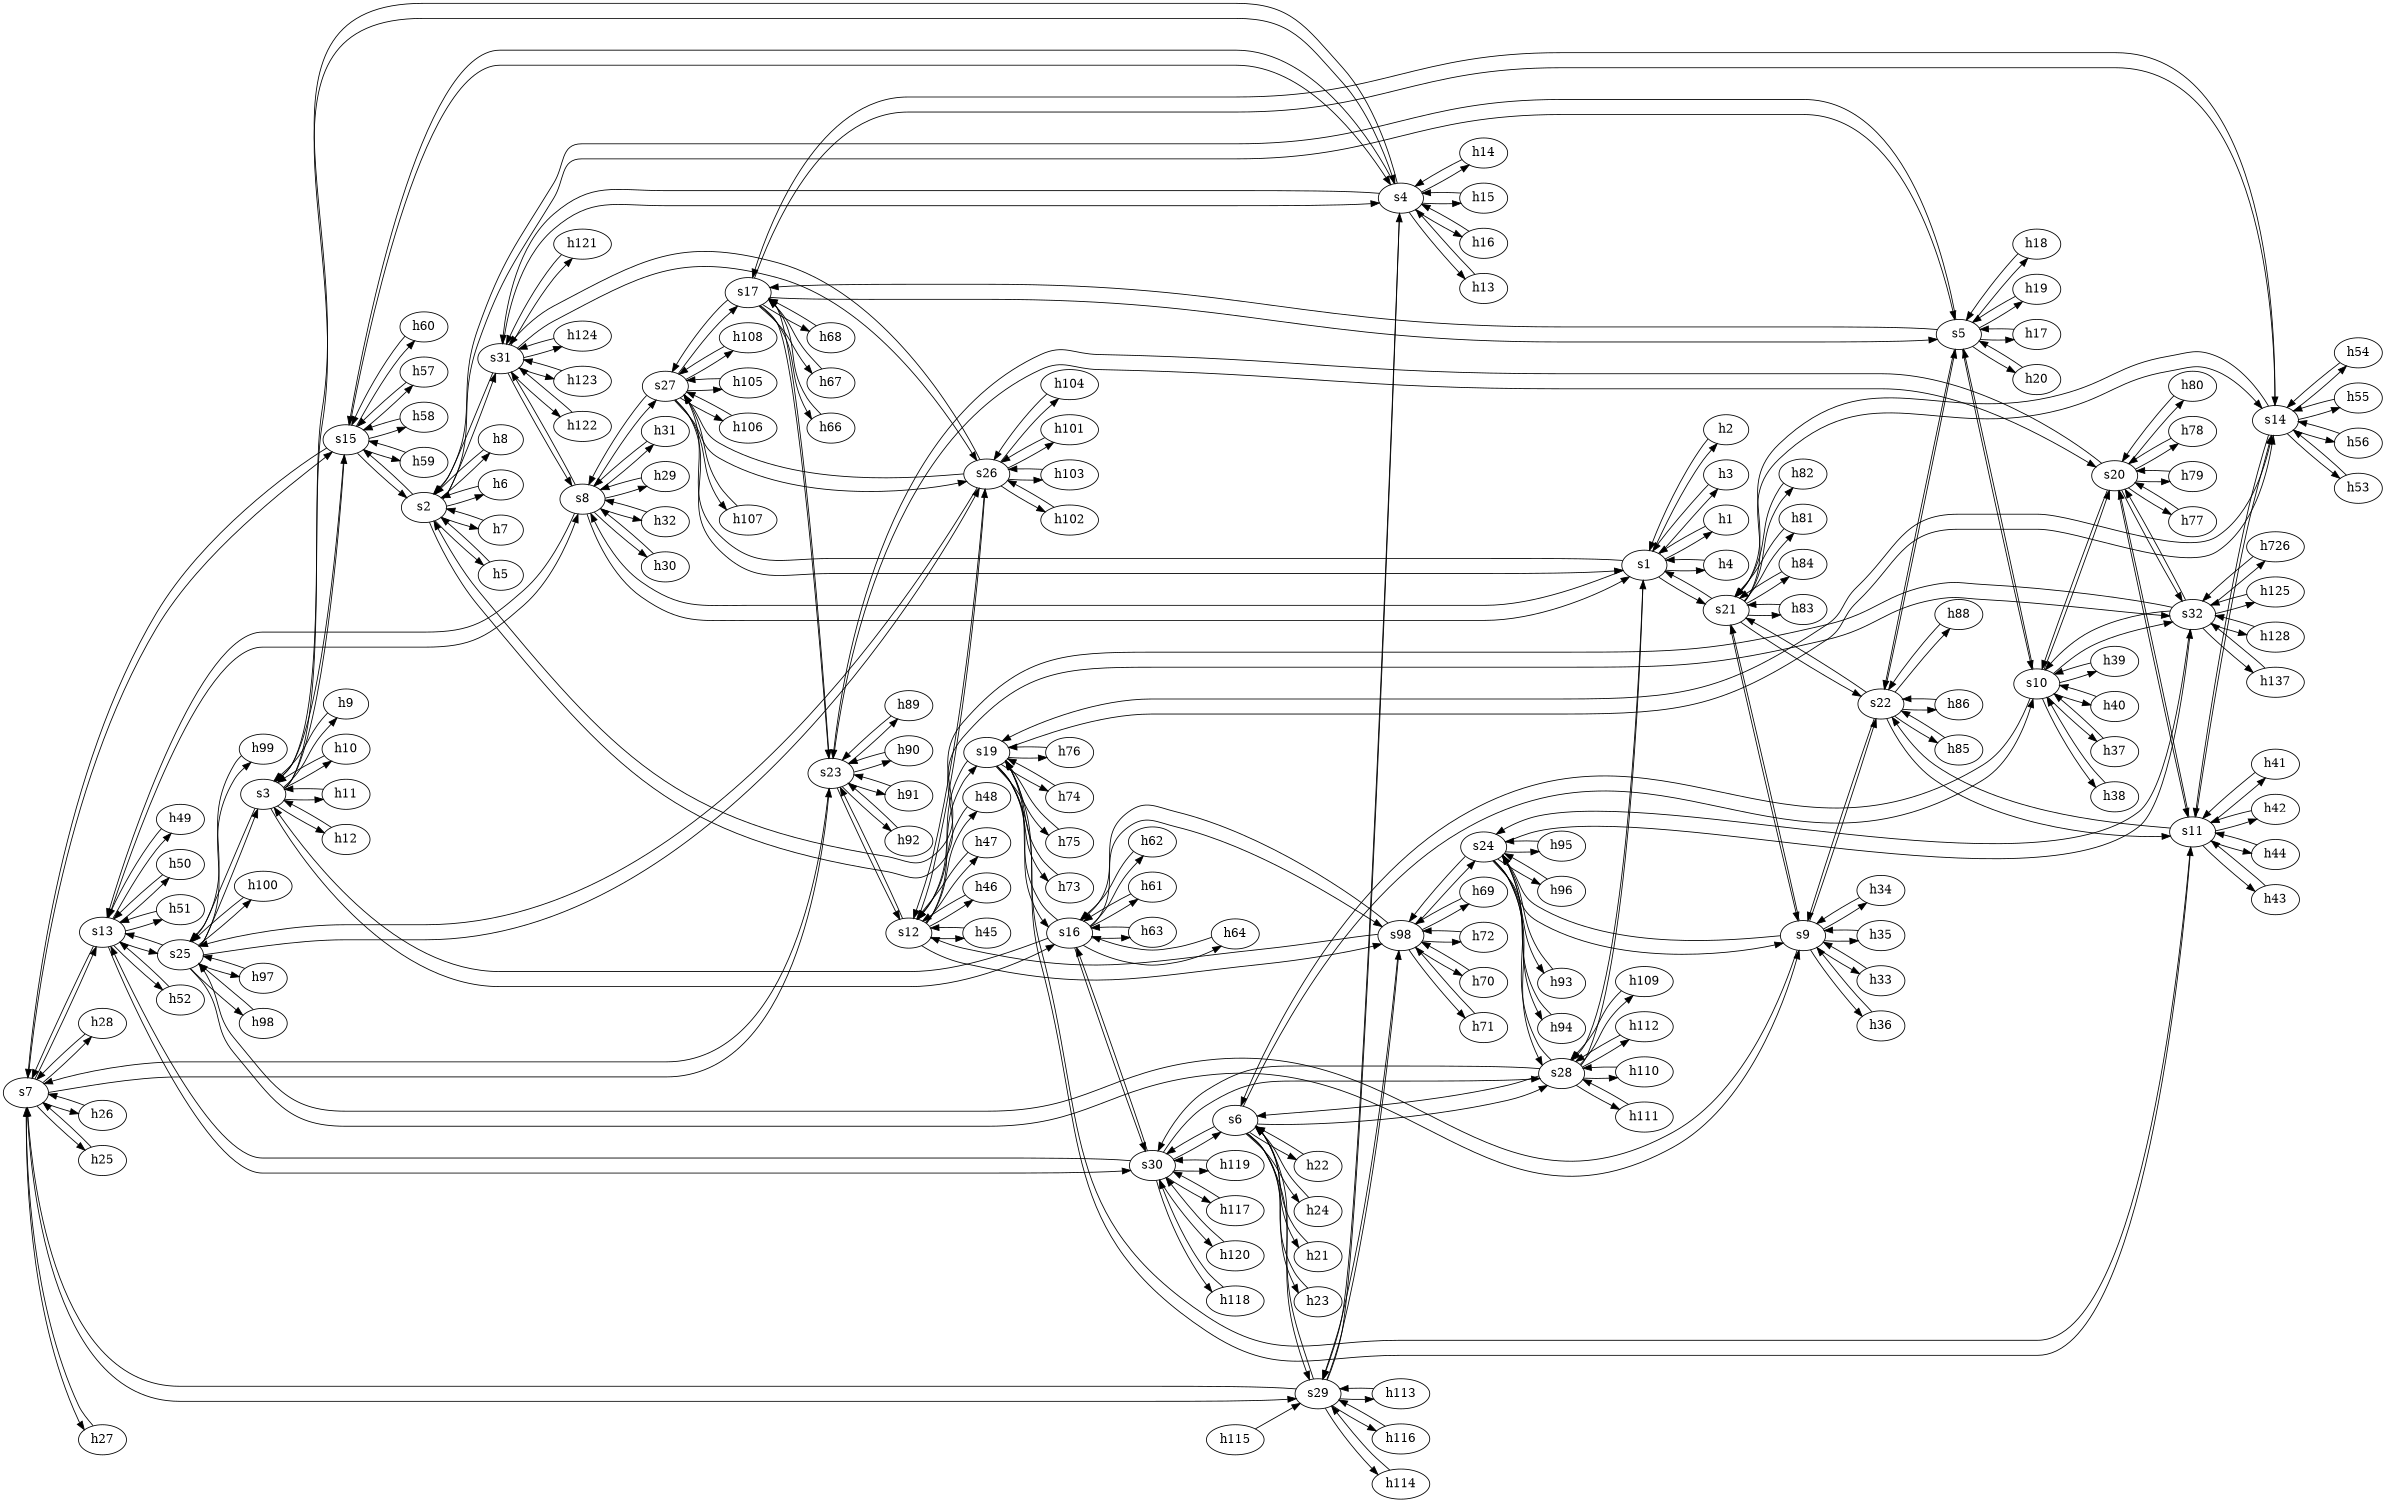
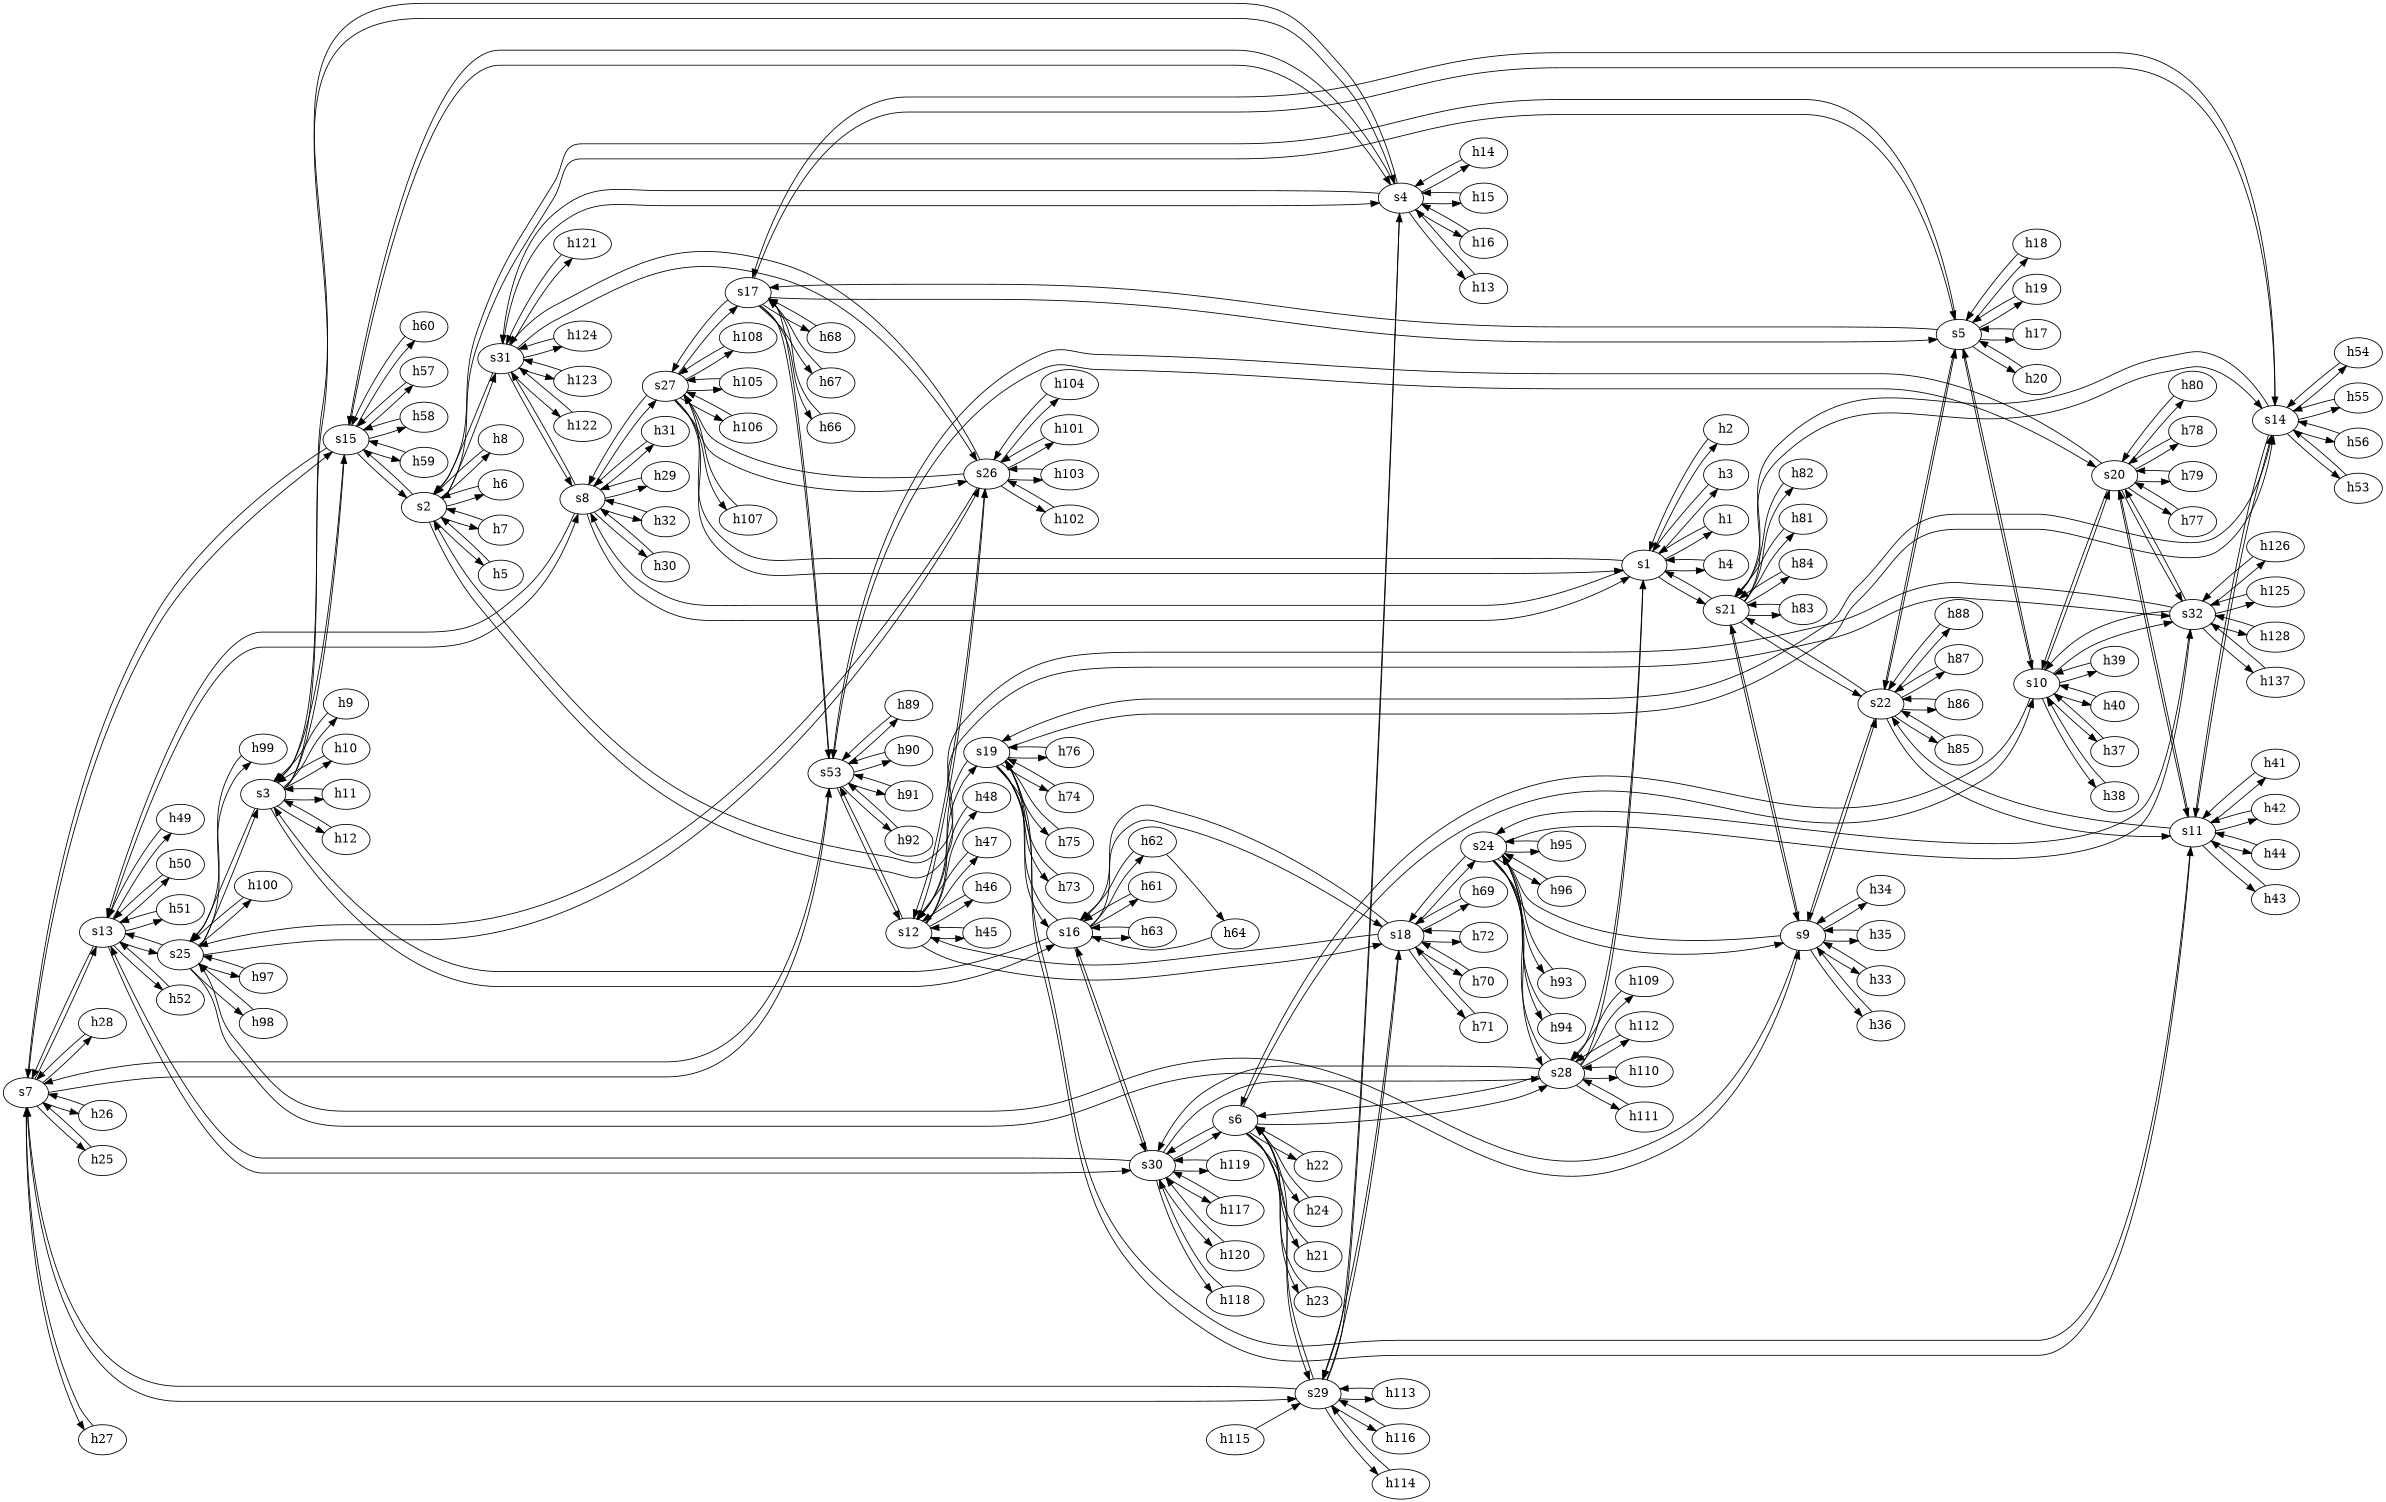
(2275, 547) -> (2275, 547)
none -> (1959, 660)
(831, 773) -> (831, 773)
(1401, 936) -> (1401, 936)
(1114, 959) -> (1193, 883)
